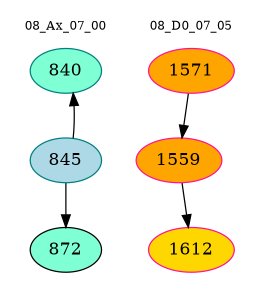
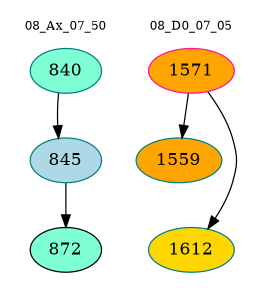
(66, 27) -> (66, 27)
(74, 122) -> (58, 109)
(179, 160) -> (179, 160)
(184, 199) -> (236, 154)
(191, 250) -> (191, 250)
